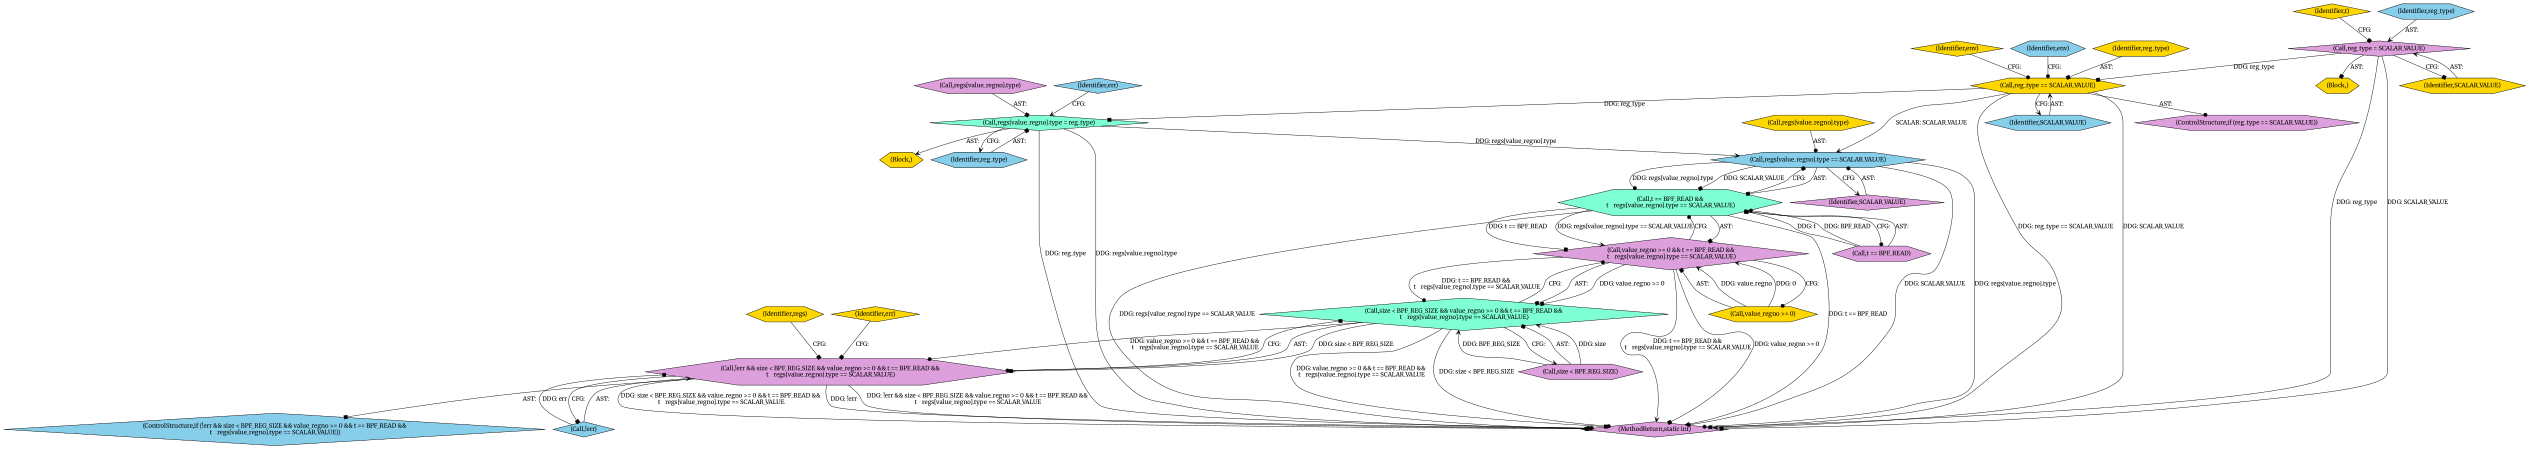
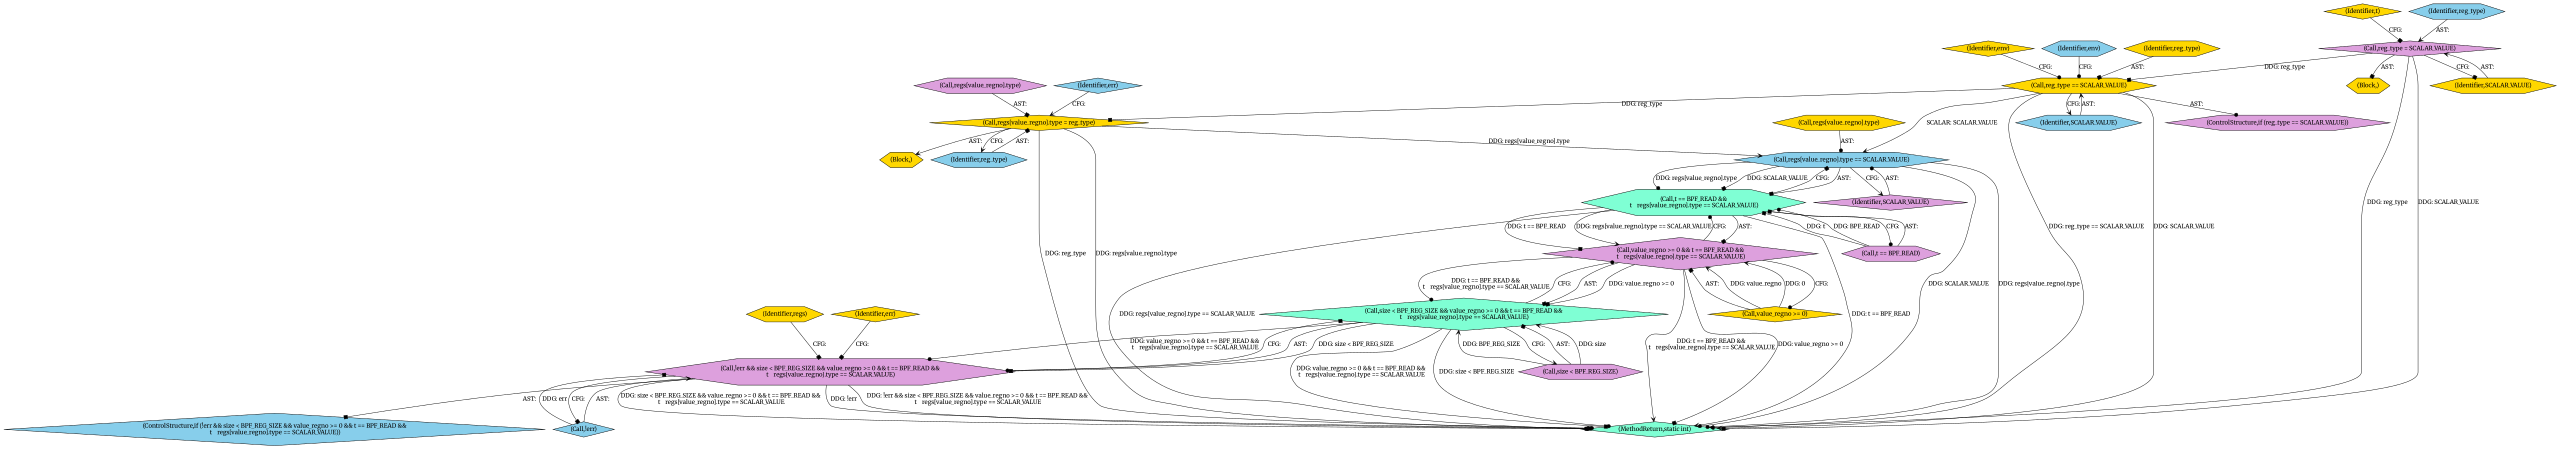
(1039, 123) -> (1039, 123)
(1763, 314) -> (1775, 314)
(1655, 429) -> (1655, 429)
